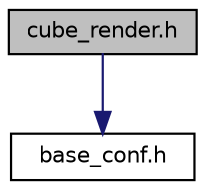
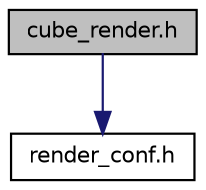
(103, 157) -> (103, 157)
